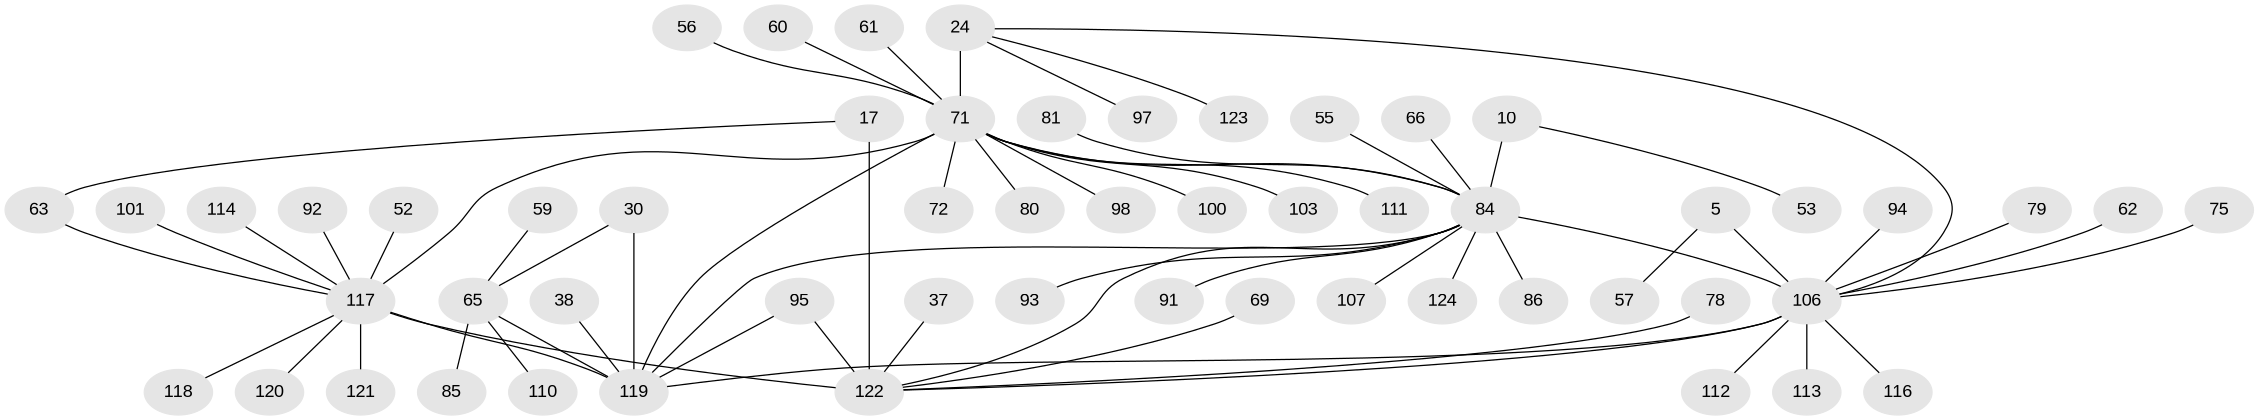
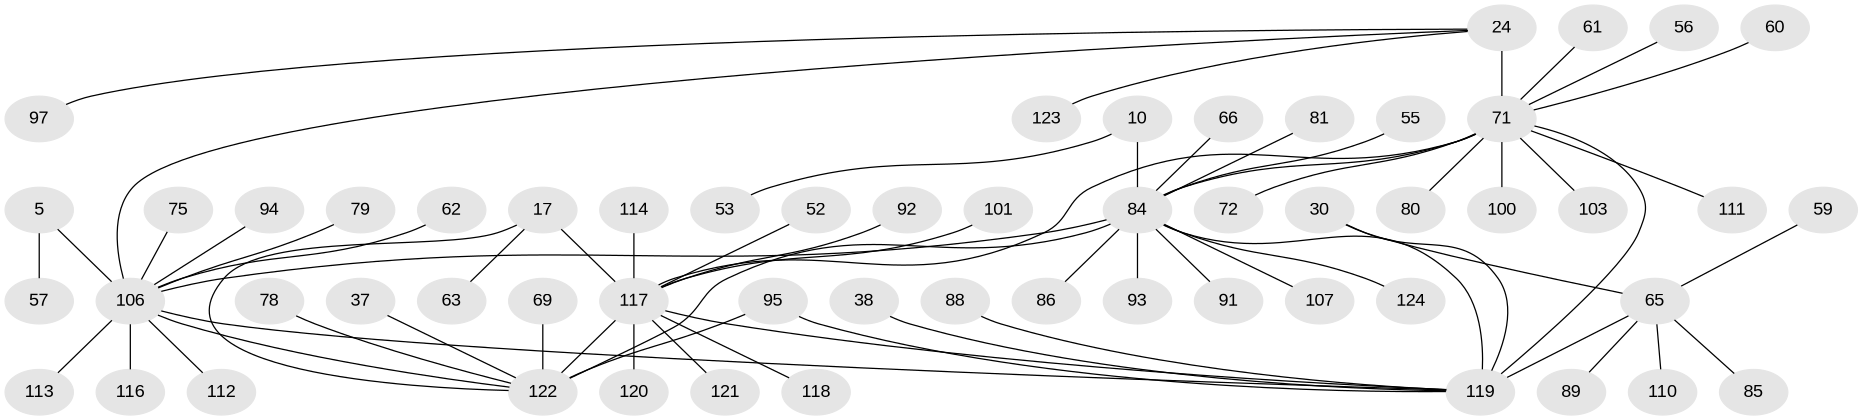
(1121, 210) -> none
(195, 265) -> (580, 248)
none -> (955, 301)
none -> (1571, 392)
